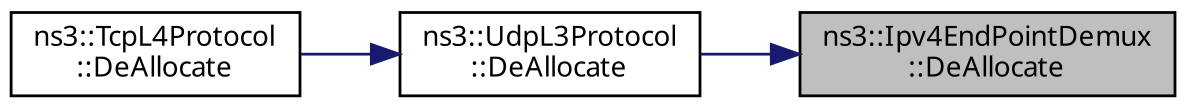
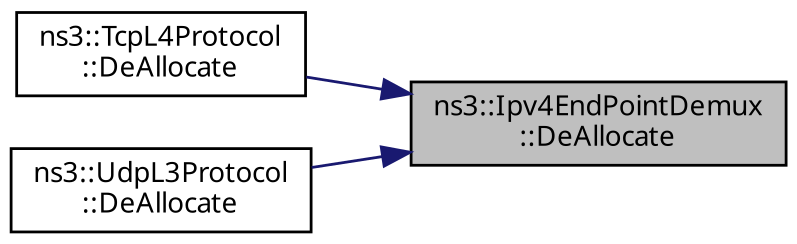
(336, 54) -> (344, 83)
